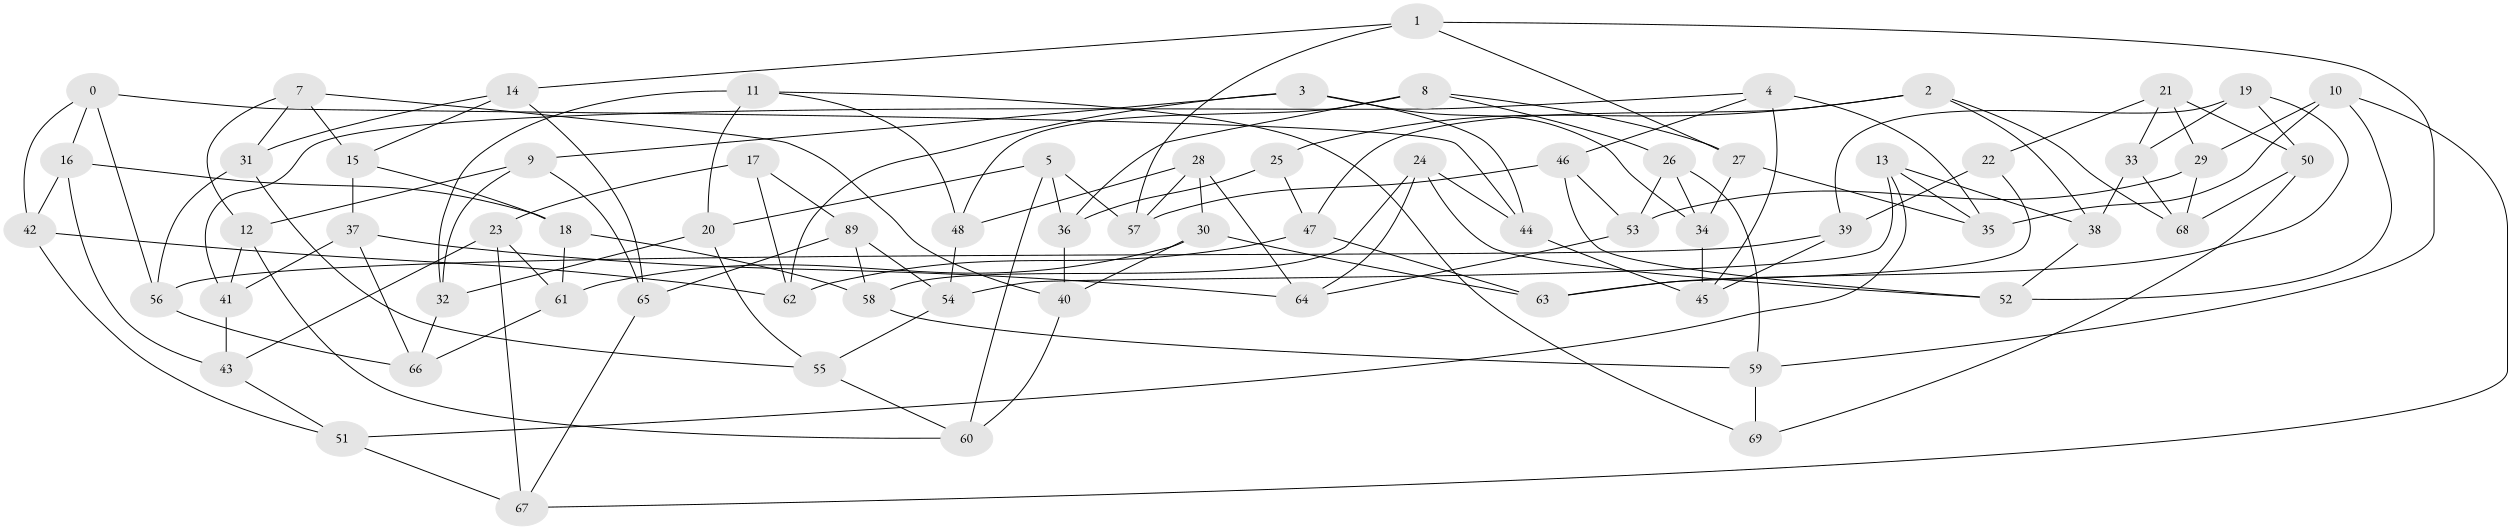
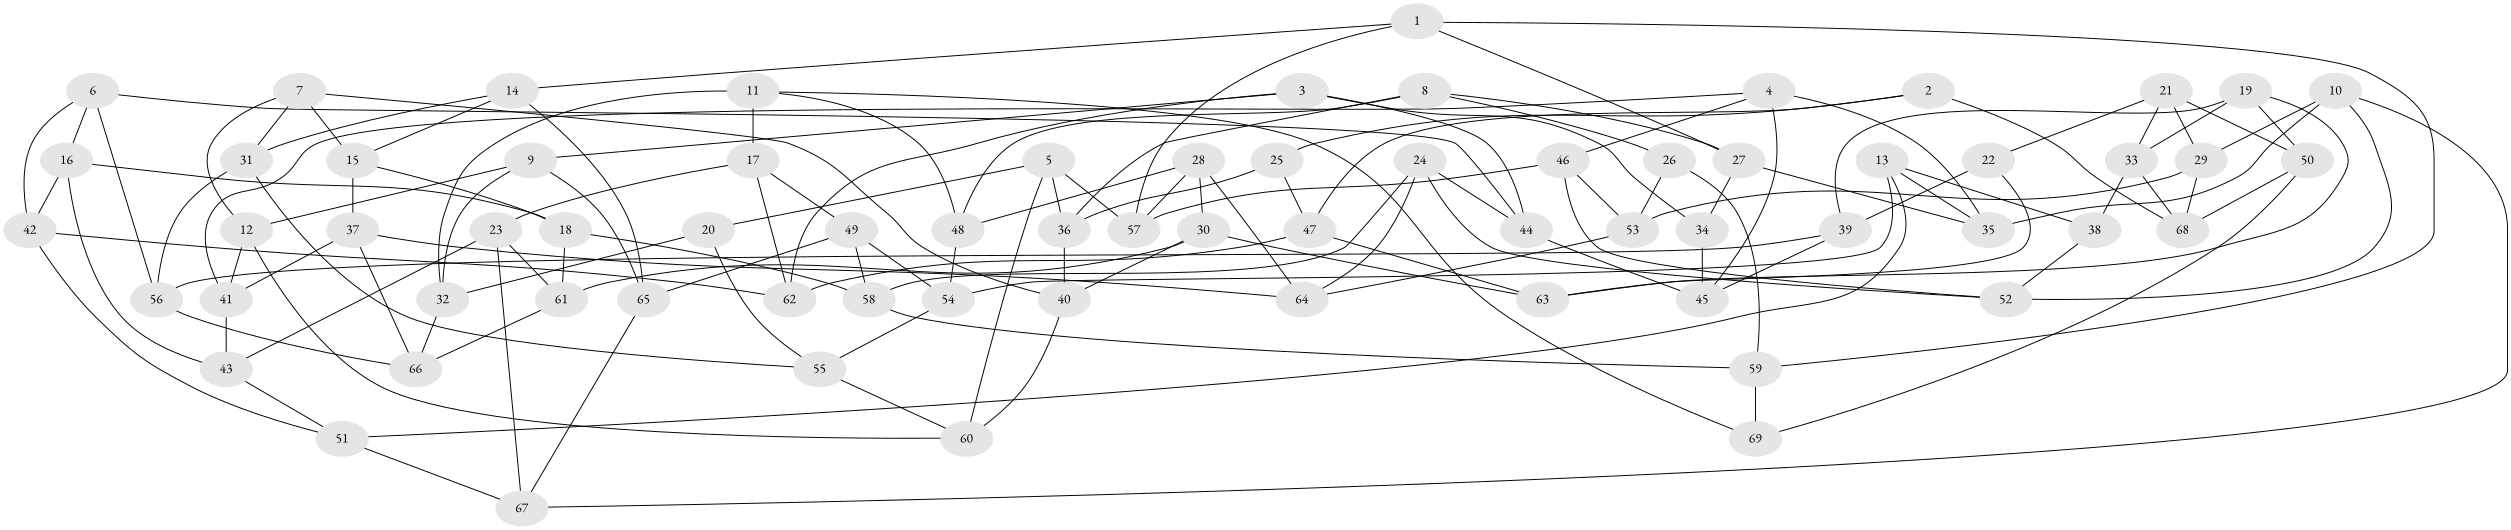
(93, 91) -> (93, 91)
(2020, 141) -> none
(714, 156) -> (753, 126)
(1686, 195) -> none
(852, 230) -> (852, 230)
